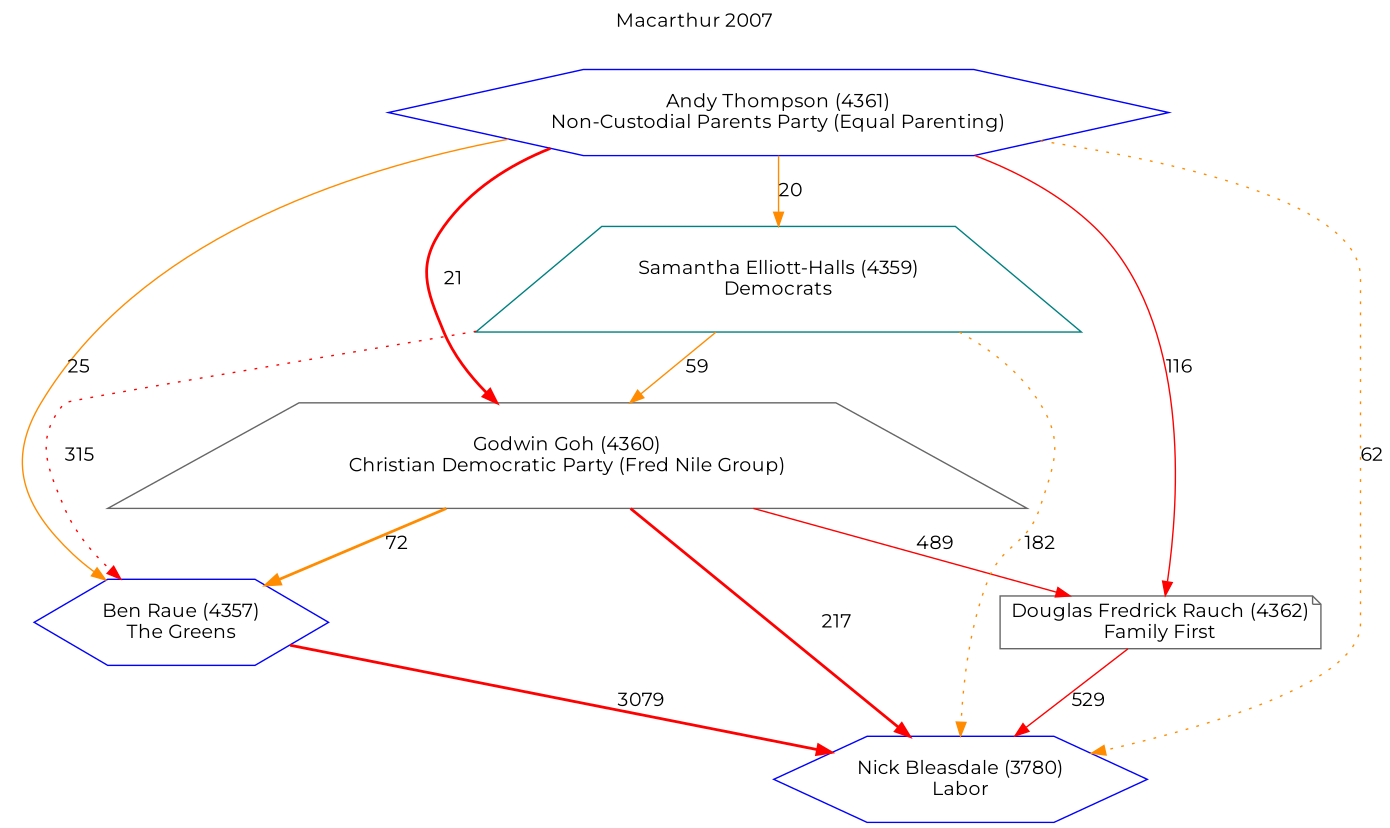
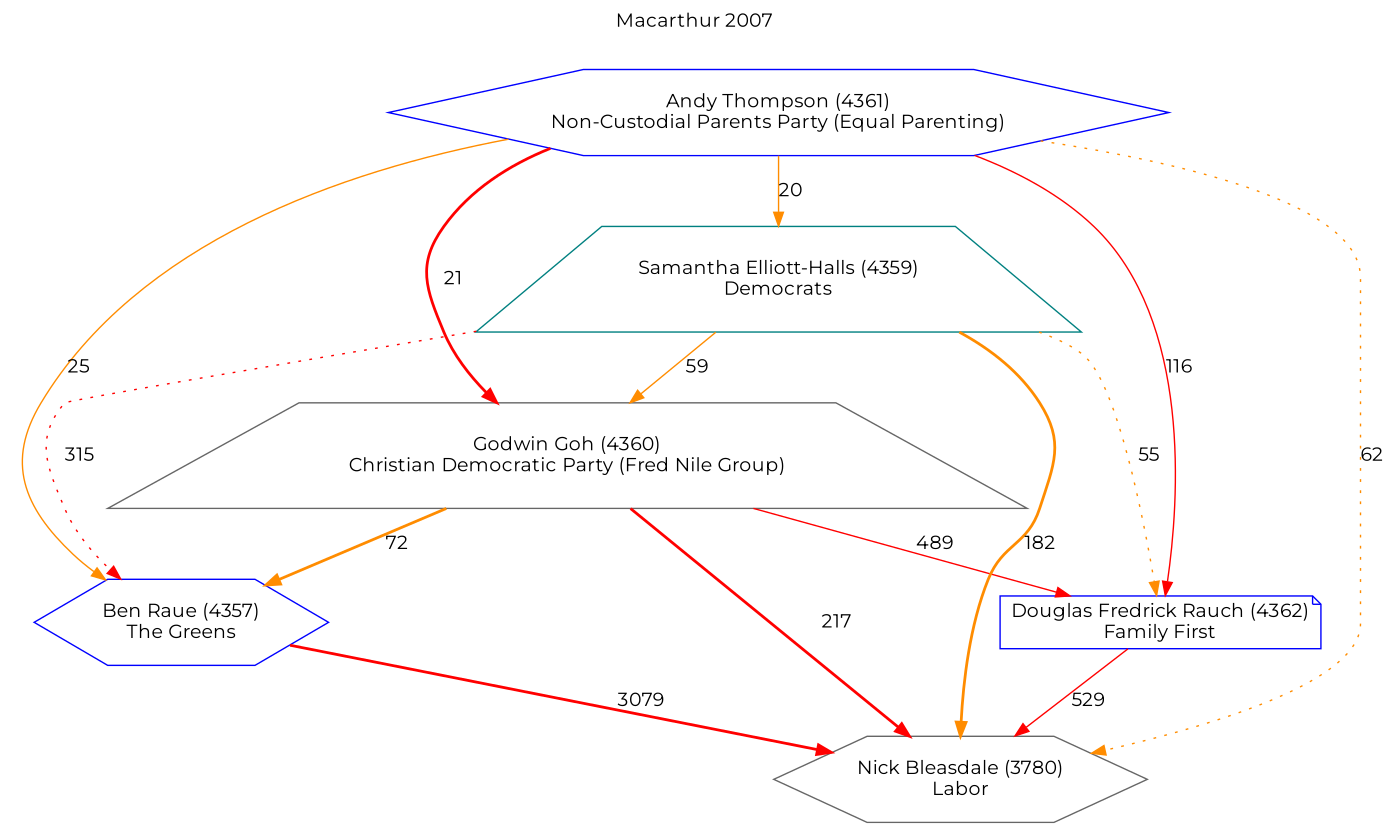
none -> (1123, 440)
(1037, 516) -> (1037, 516)
(1161, 622) -> (1161, 622)
(961, 779) -> (961, 779)
